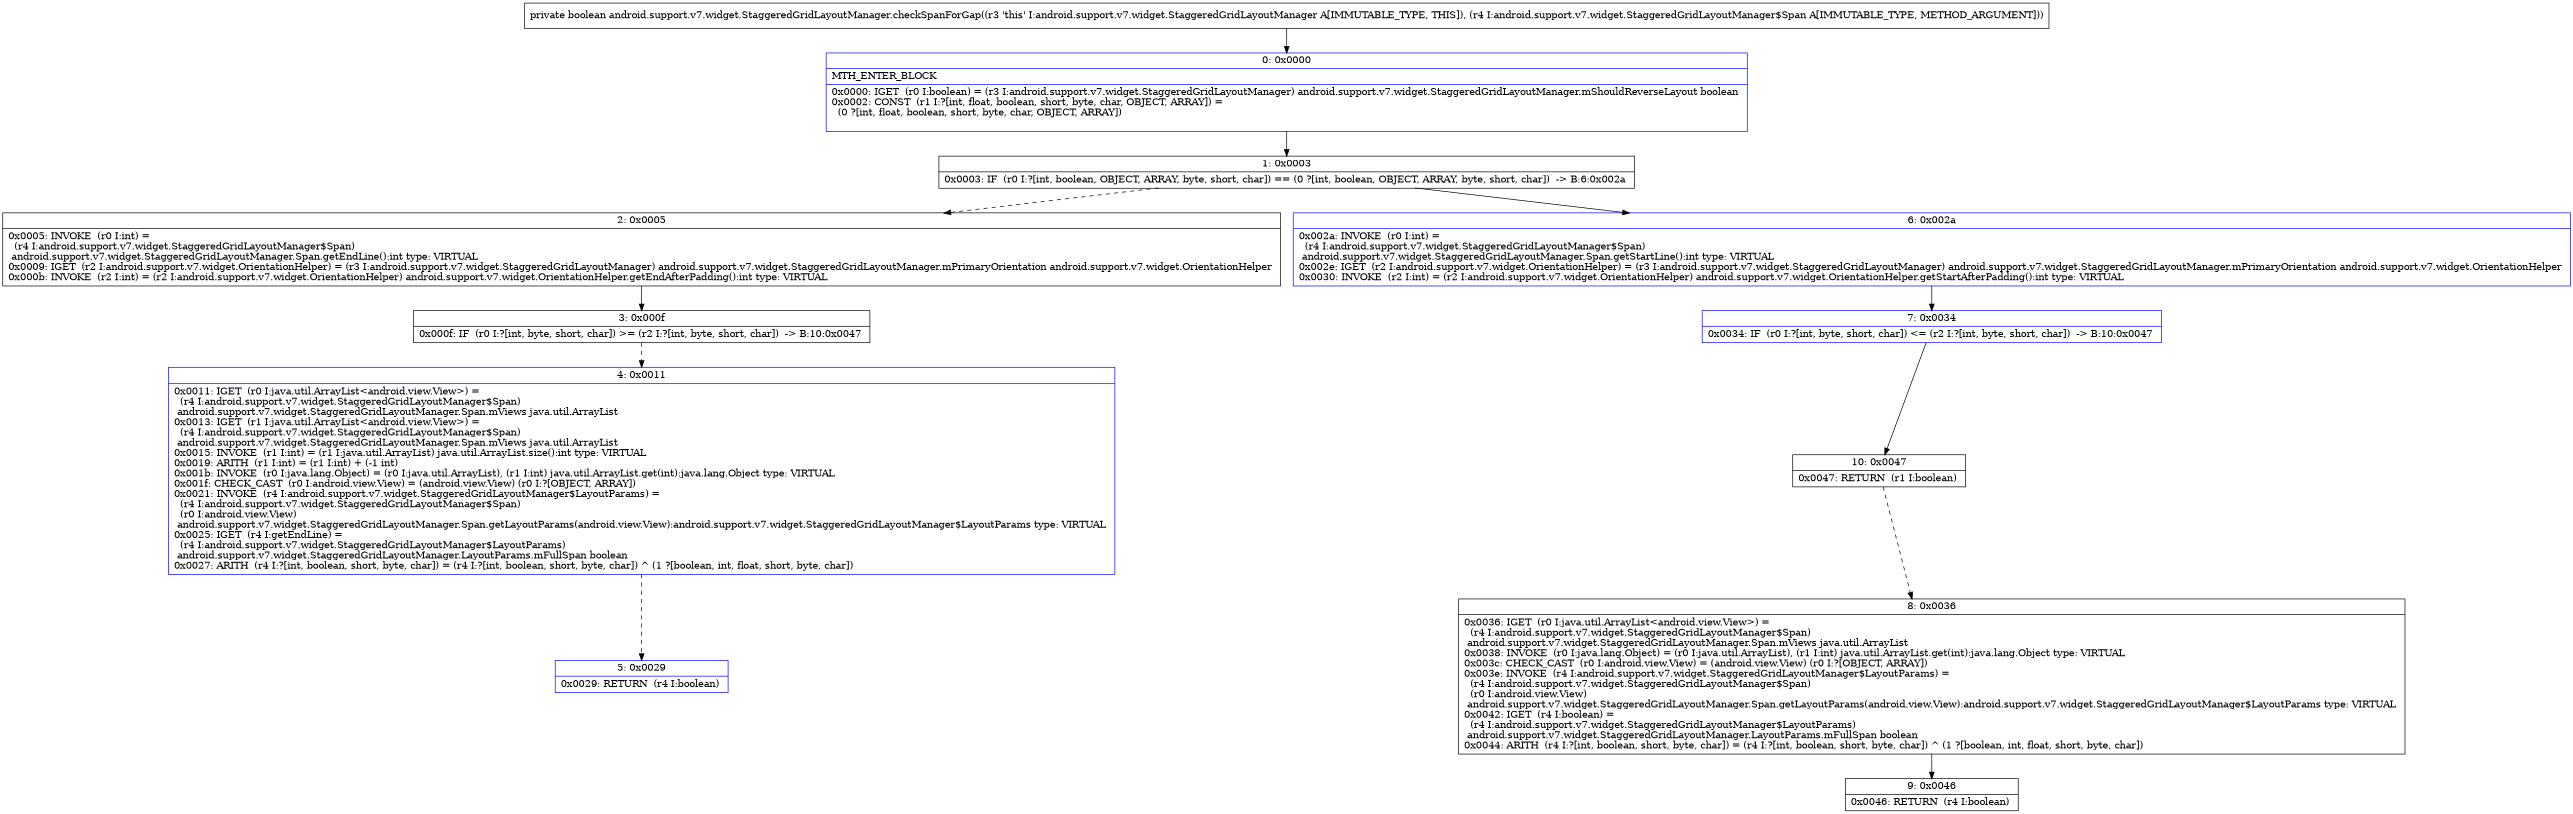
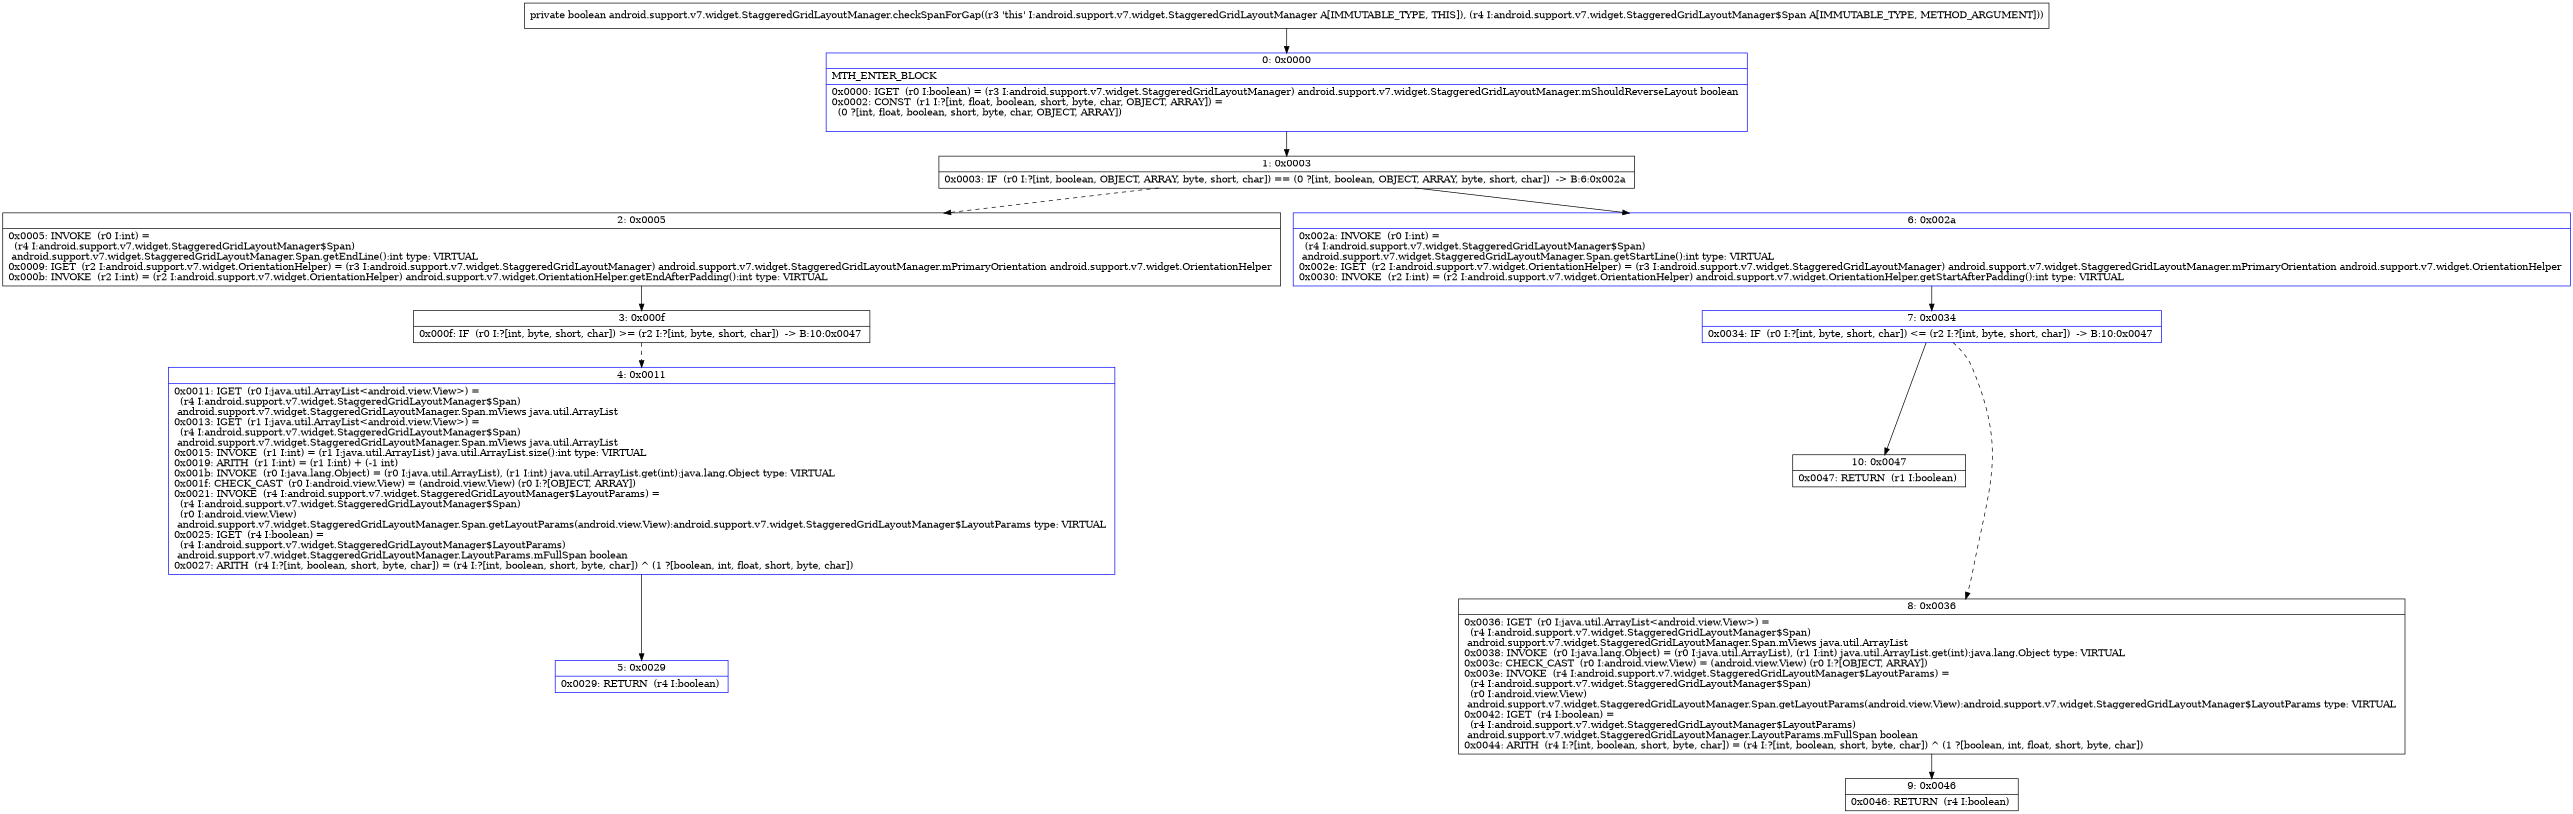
(260, 535) -> (251, 535)
(1897, 540) -> (1992, 464)
(642, 614) -> (642, 614)
